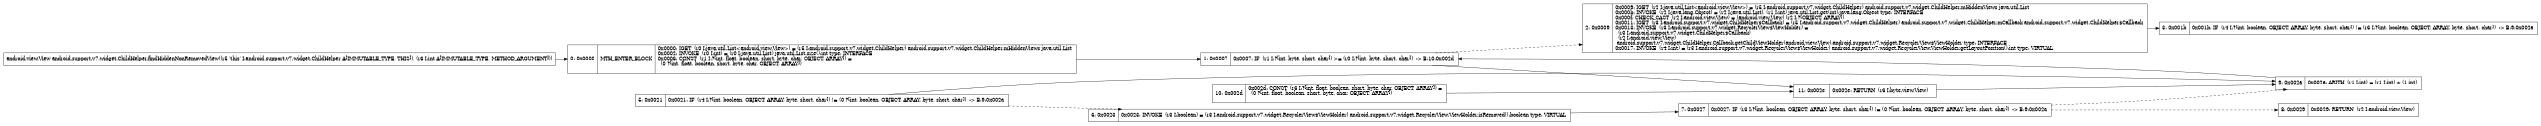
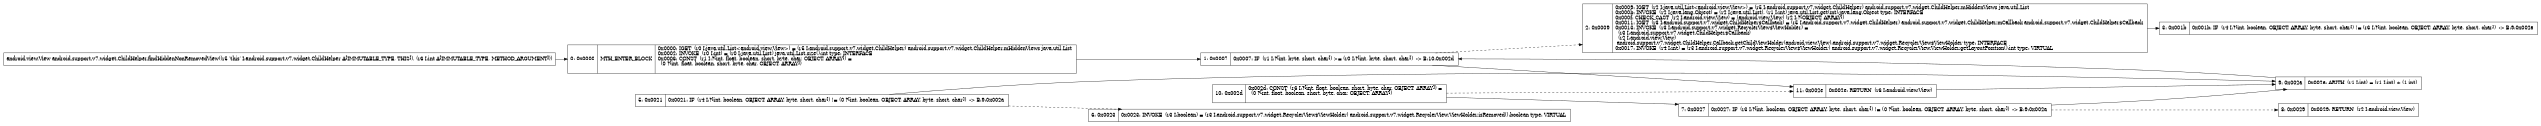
(1881, 91) -> (1881, 91)
(1618, 92) -> (1618, 92)
(2168, 99) -> (2168, 99)
(1623, 112) -> (1561, 101)
